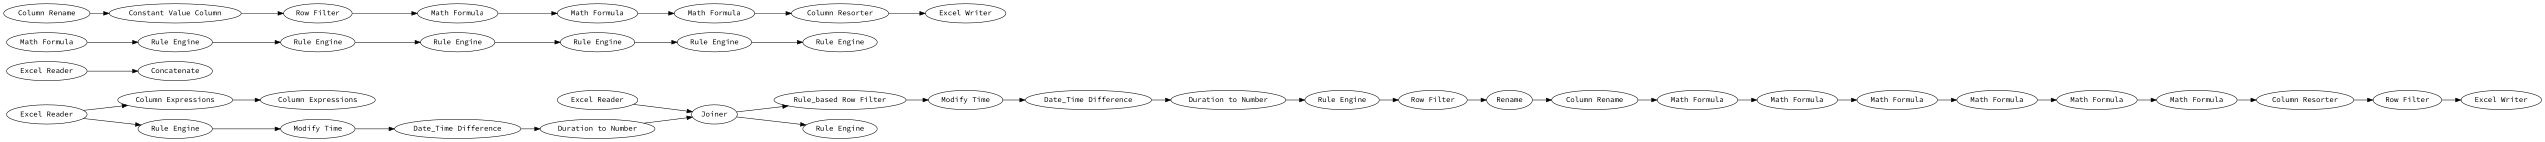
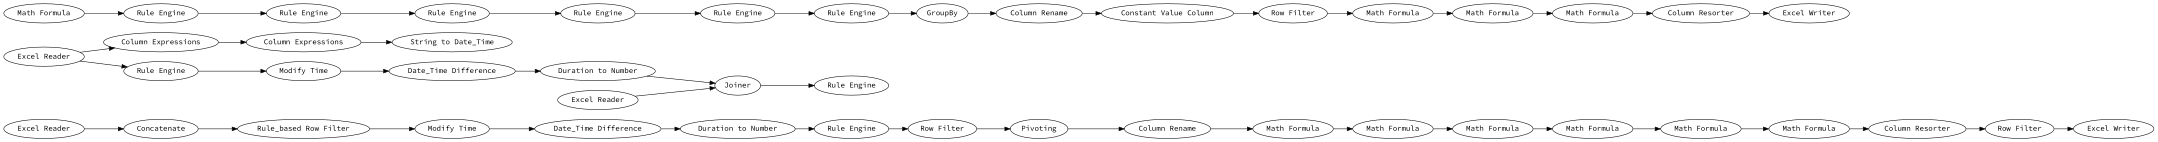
none -> (942, 13)
none -> (452, 42)
(1510, 100) -> (1039, 129)
(760, 109) -> (215, 129)
